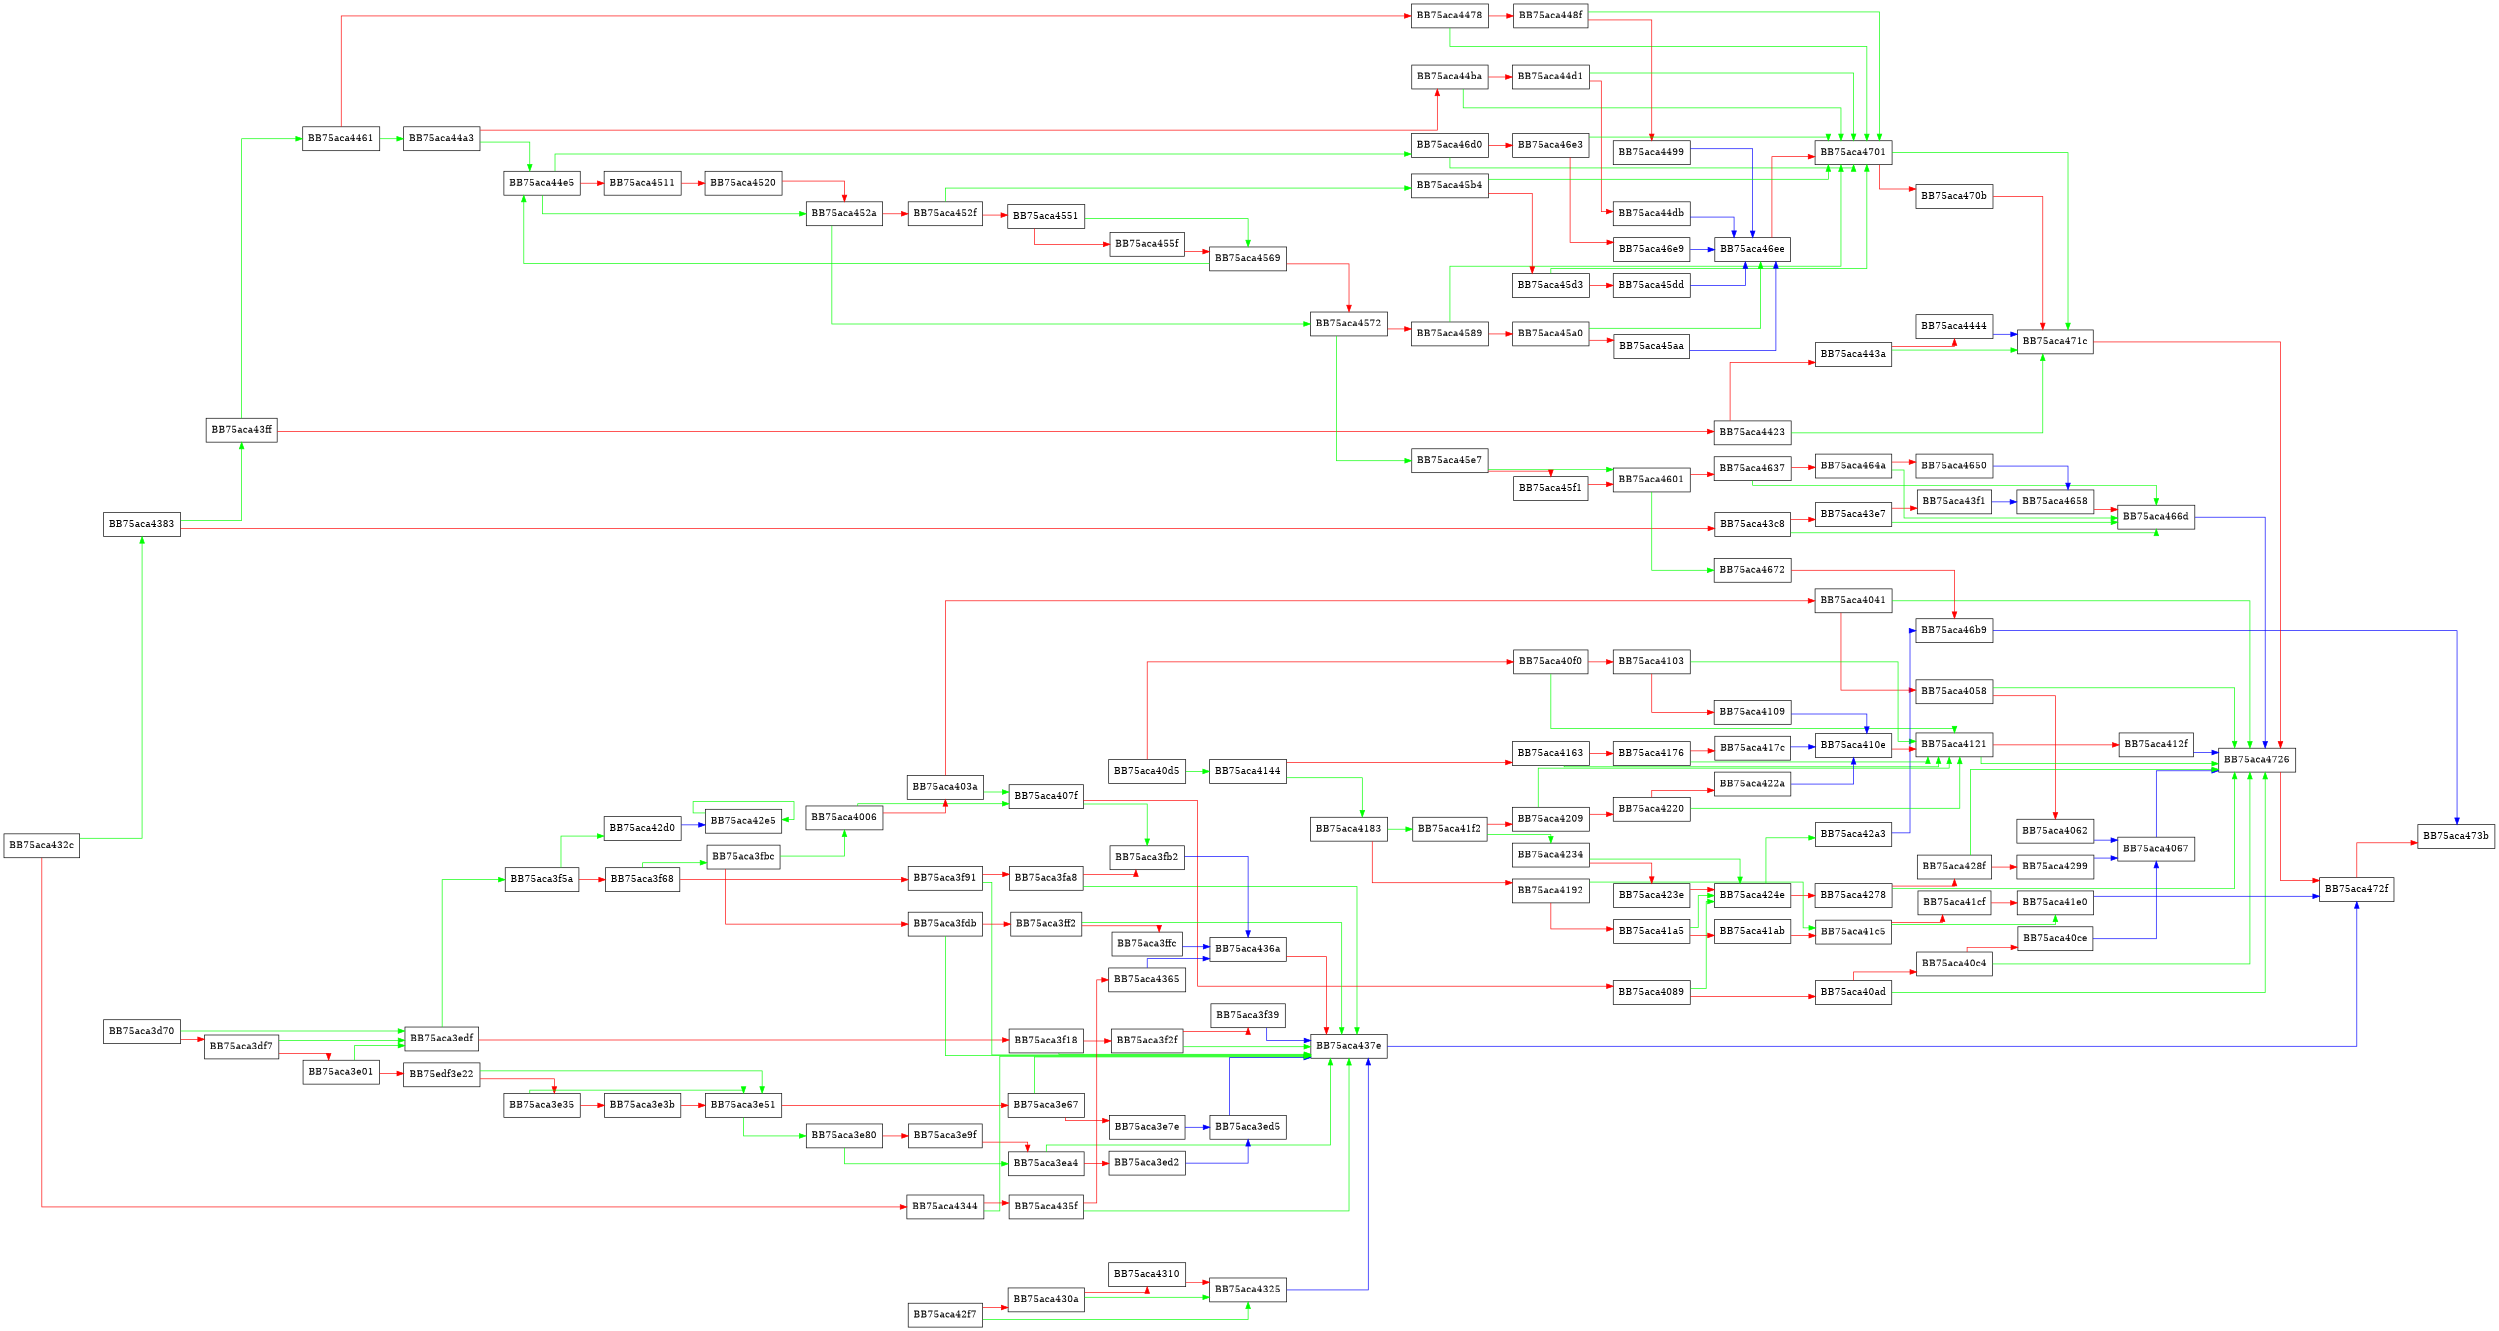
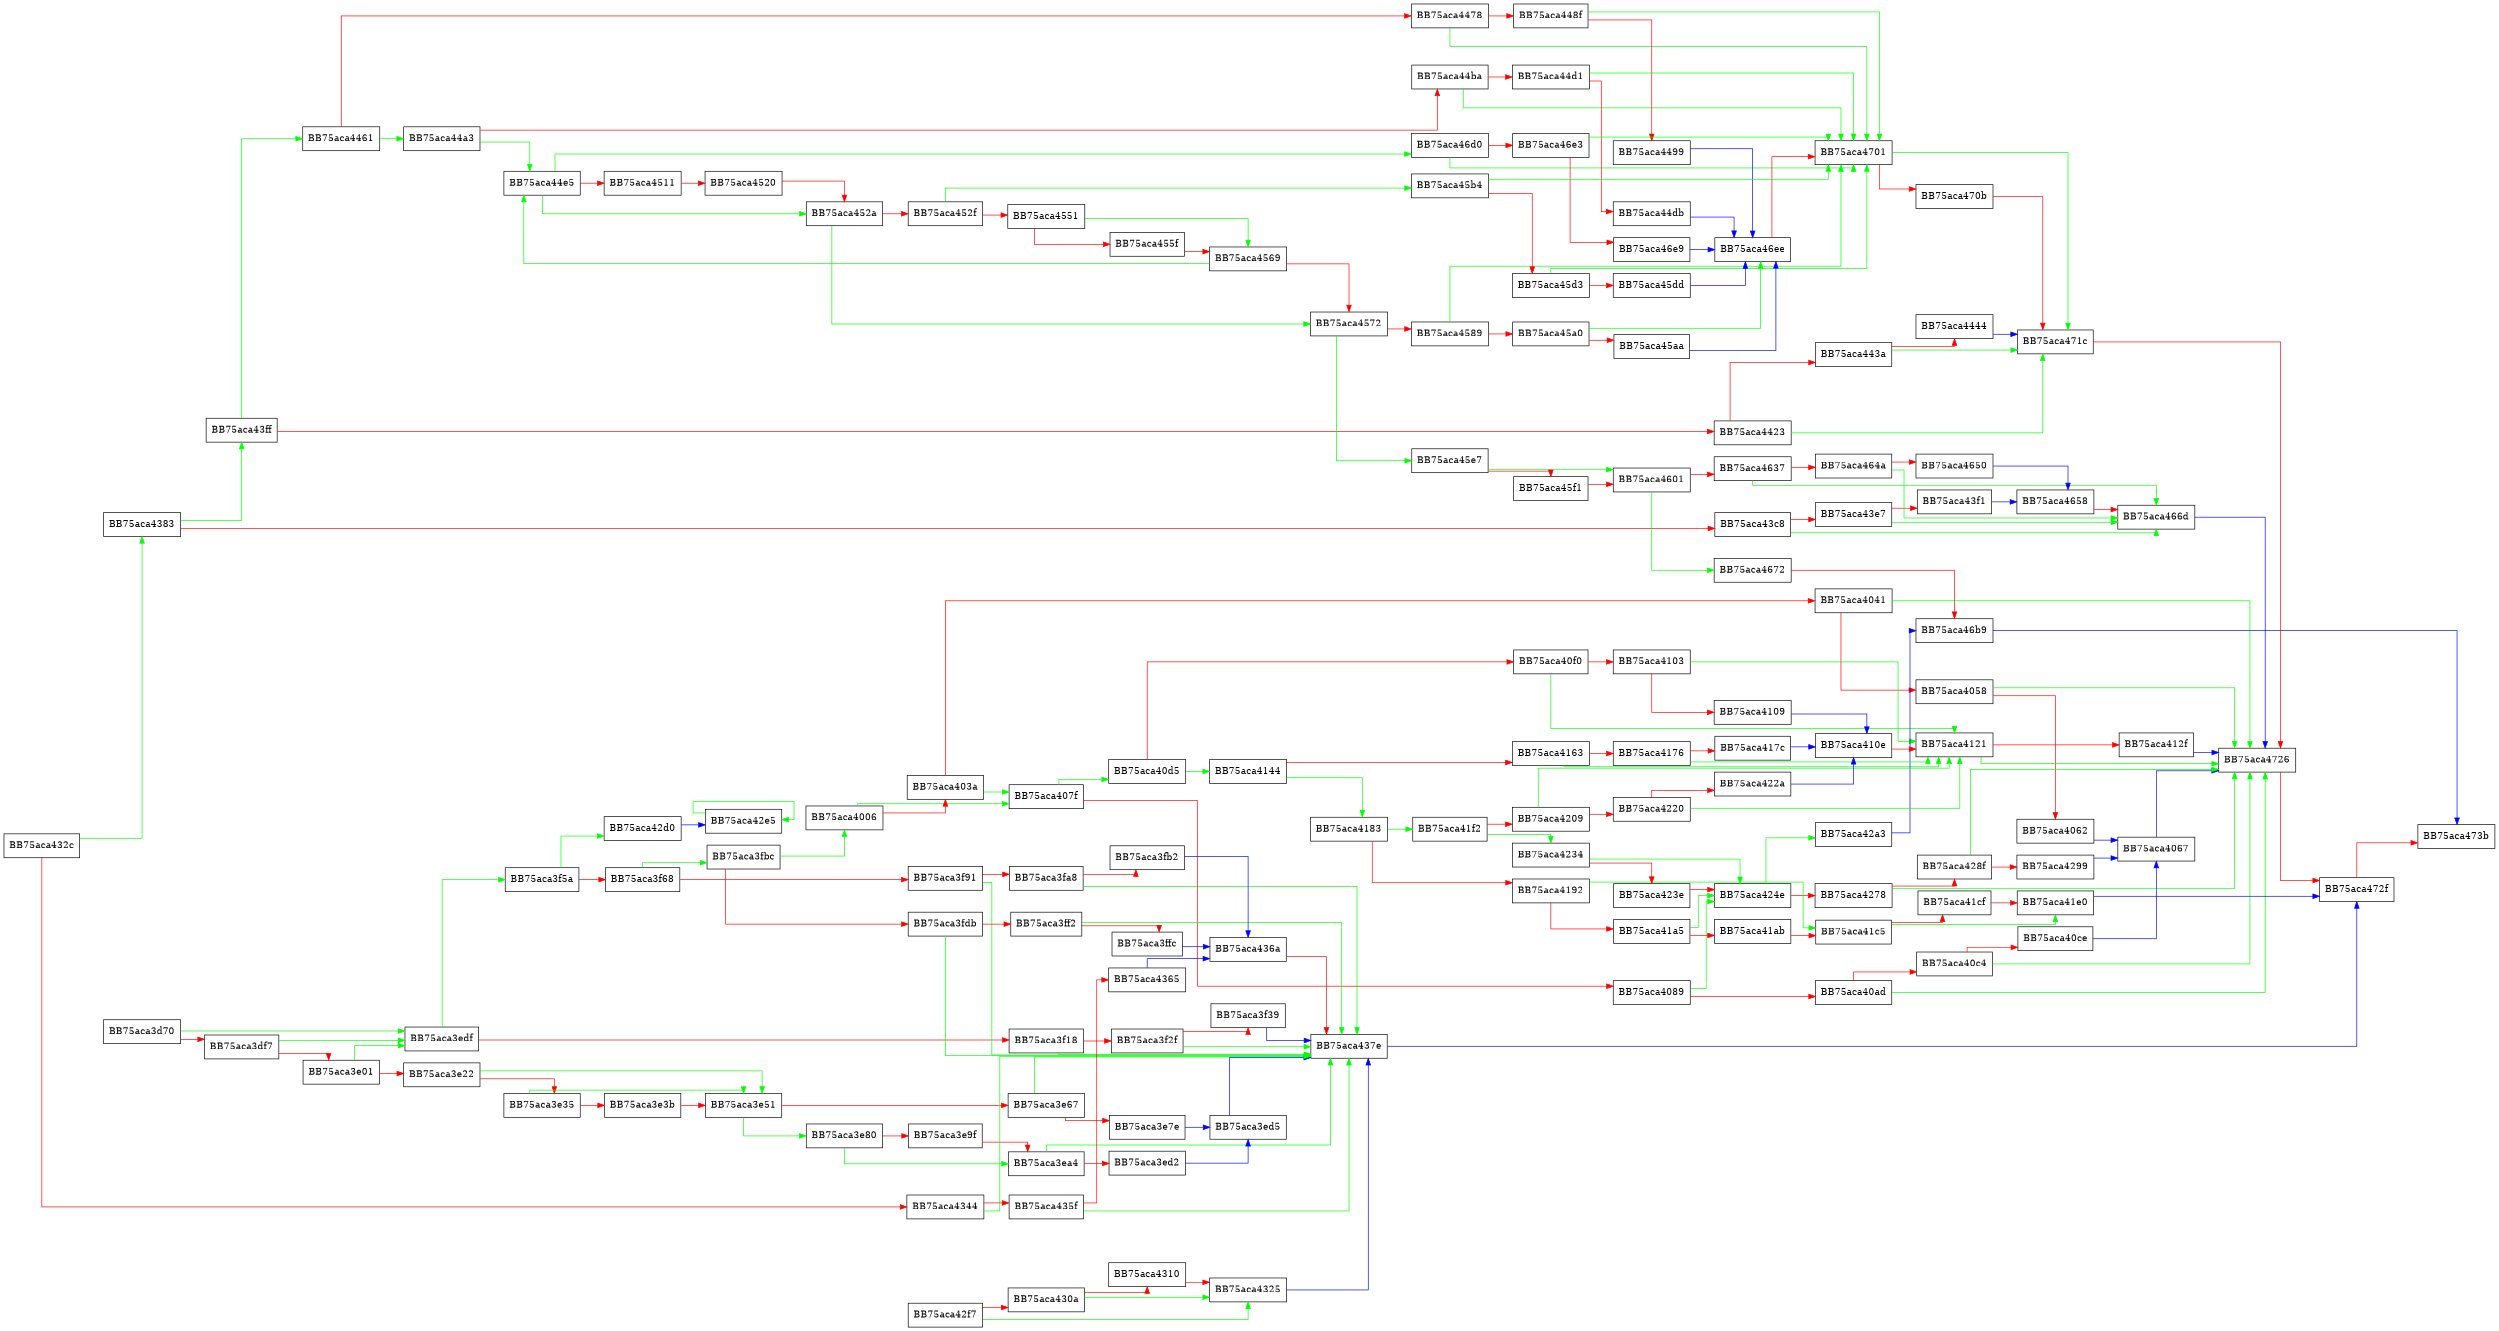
(1147, 807) -> (1078, 779)
(442, 1075) -> (442, 1075)
